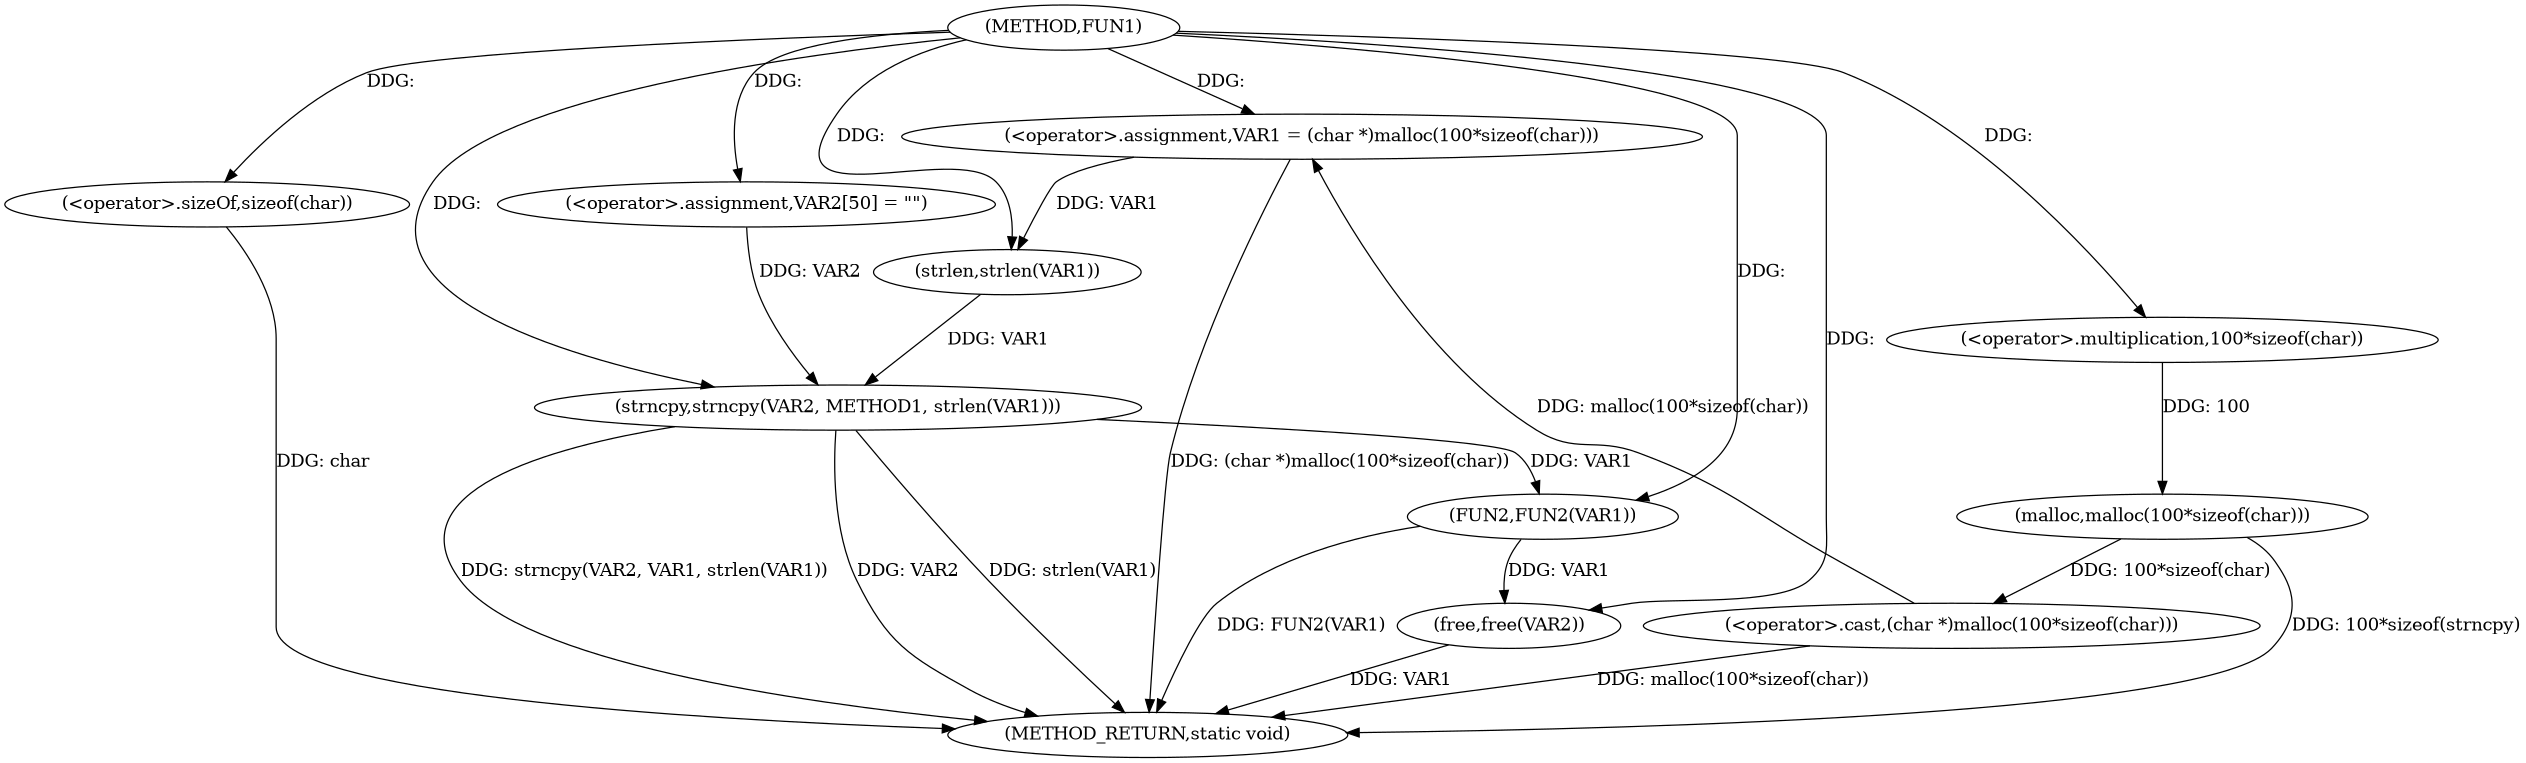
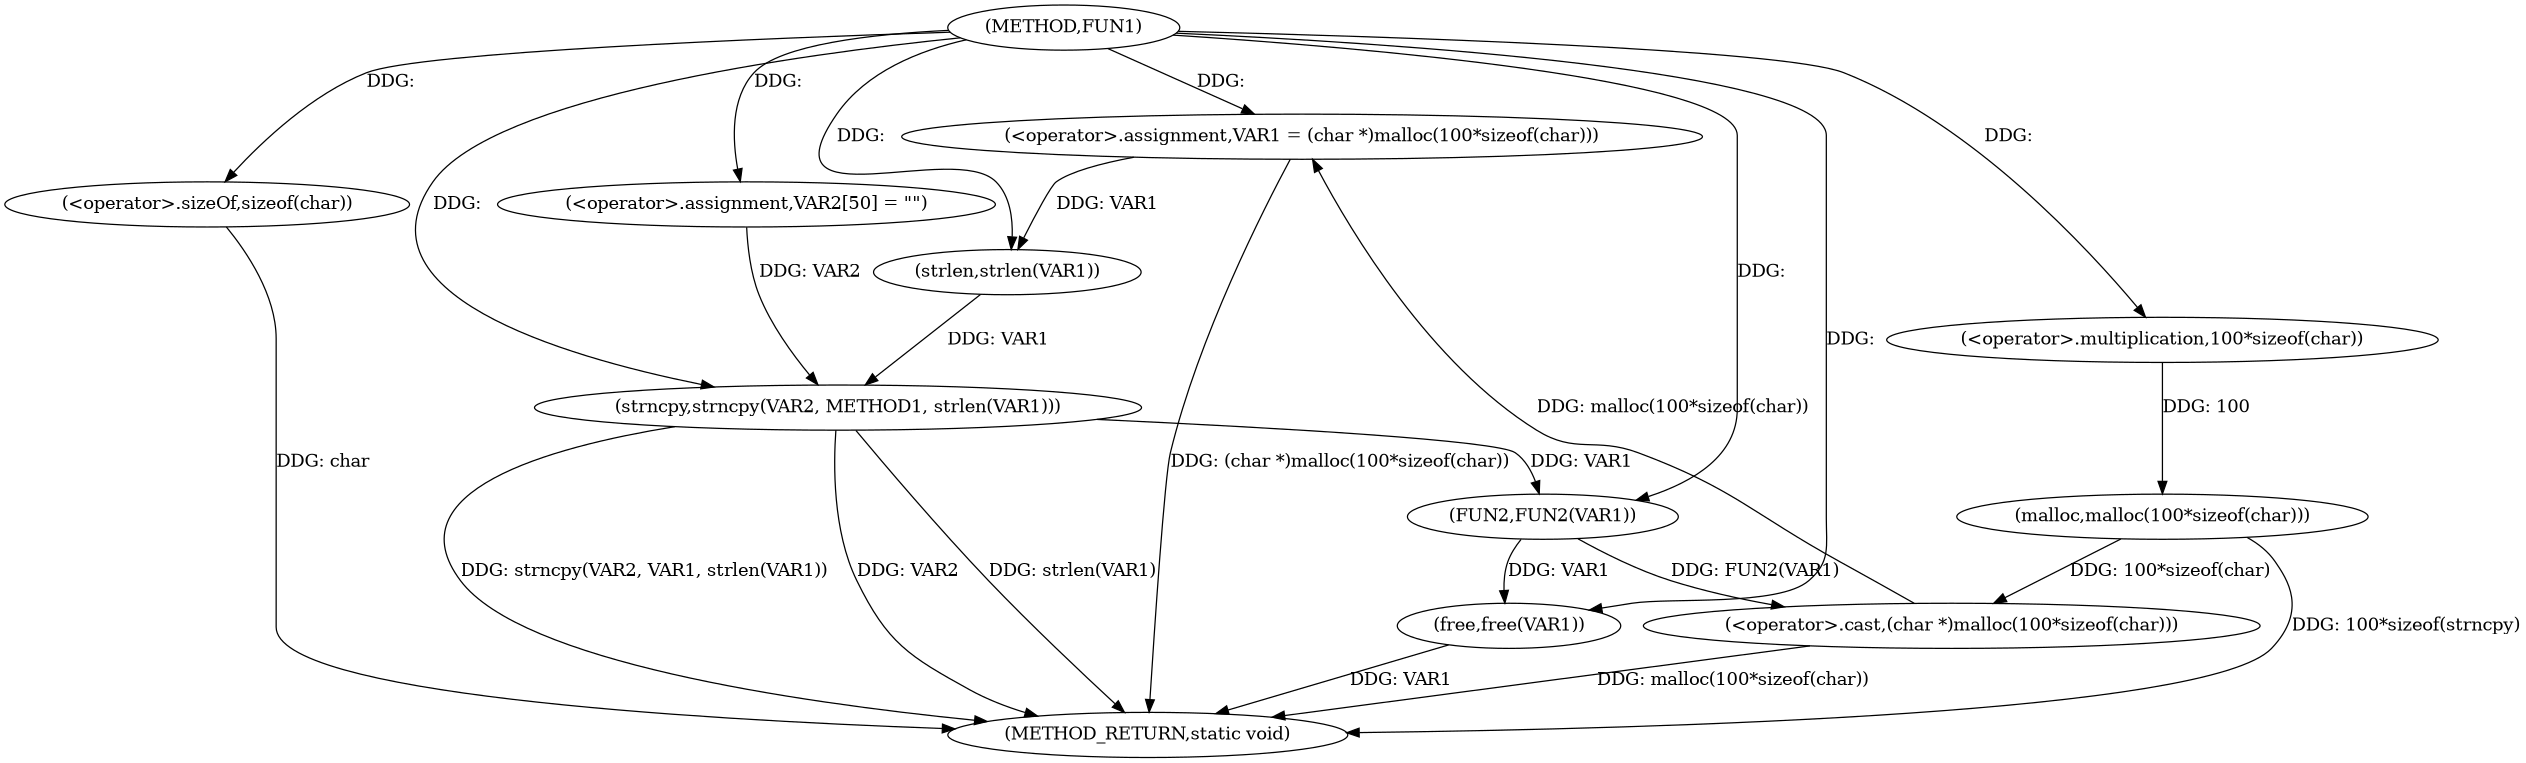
(1262, 574) -> (1672, 581)
(1509, 626) -> (1509, 626)
